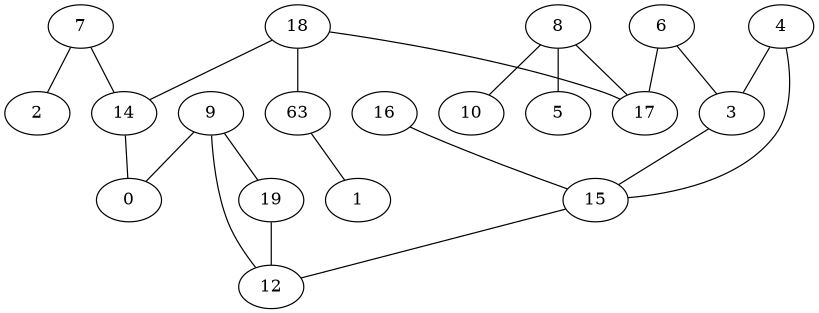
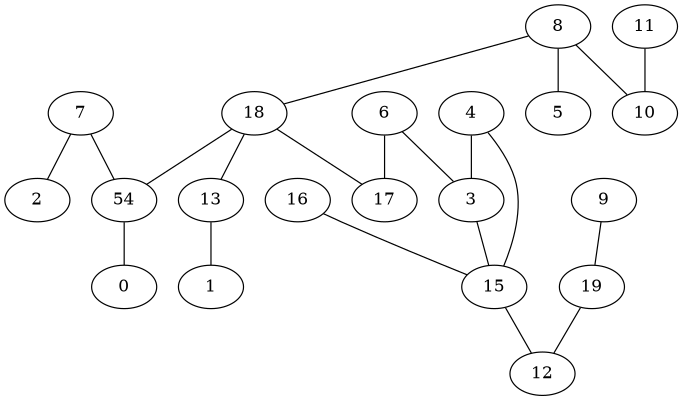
none -> (645, 27)
(601, 70) -> (406, 70)
(124, 113) -> (124, 200)
(298, 113) -> (211, 200)
(170, 157) -> none
(222, 205) -> none
